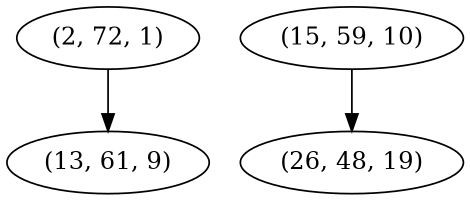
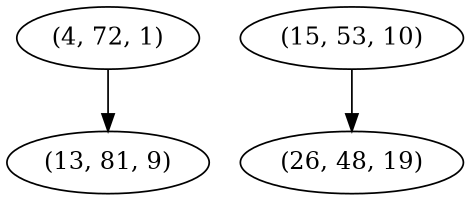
(108, 38) -> (108, 38)
(352, 38) -> (352, 38)
(108, 163) -> (108, 163)
